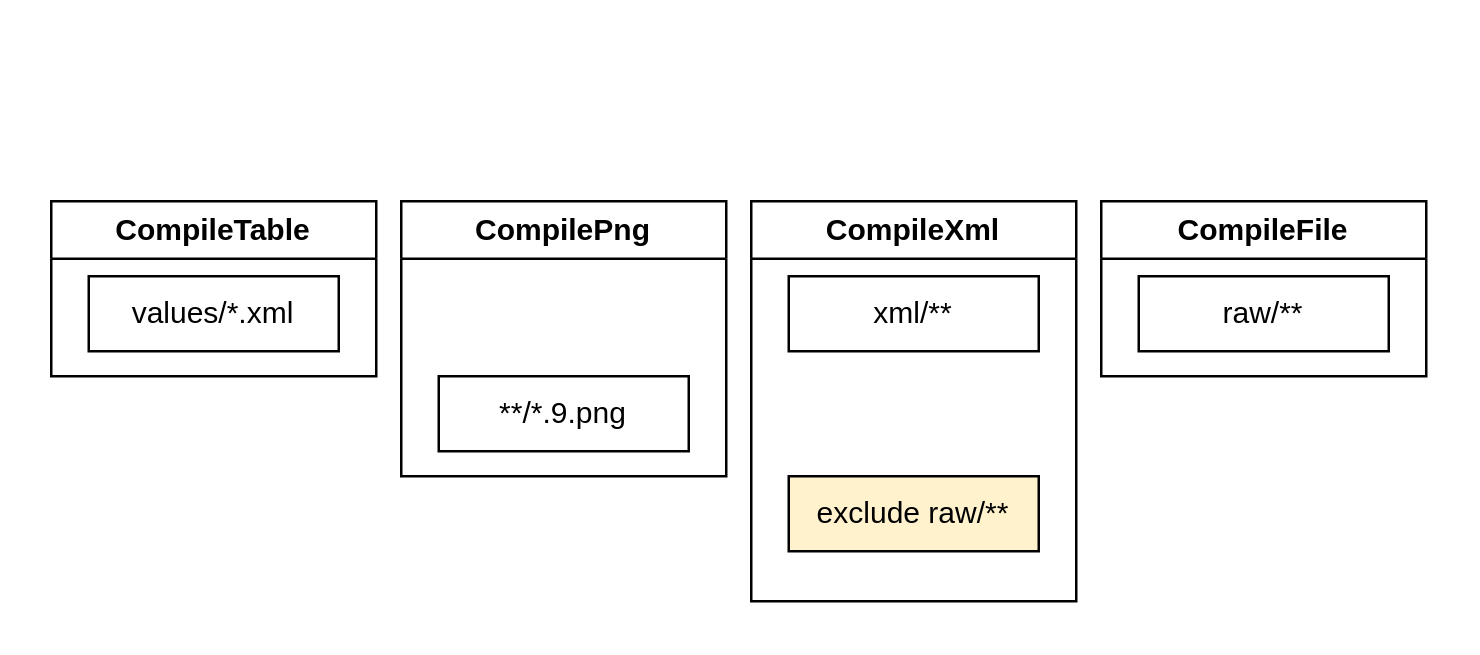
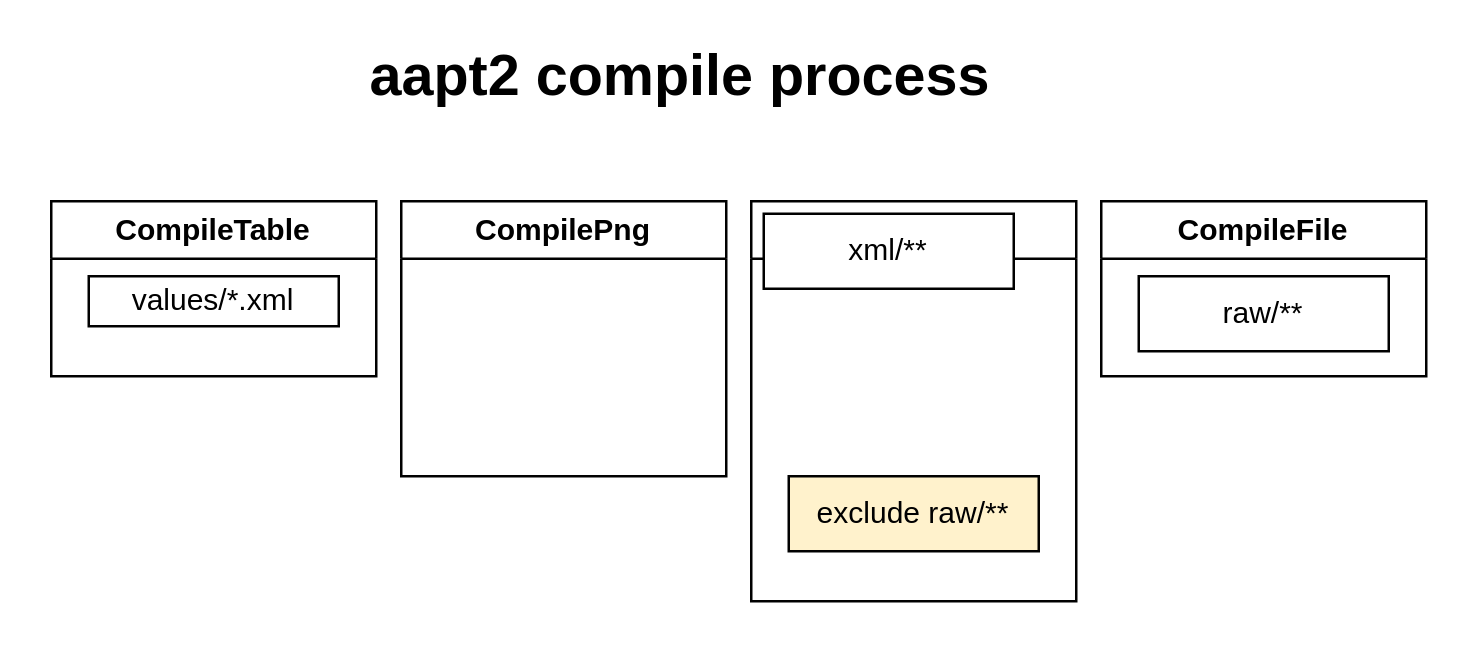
none -> (689, 76)
(214, 314) -> (214, 301)
(914, 314) -> (889, 251)
(564, 414) -> none
